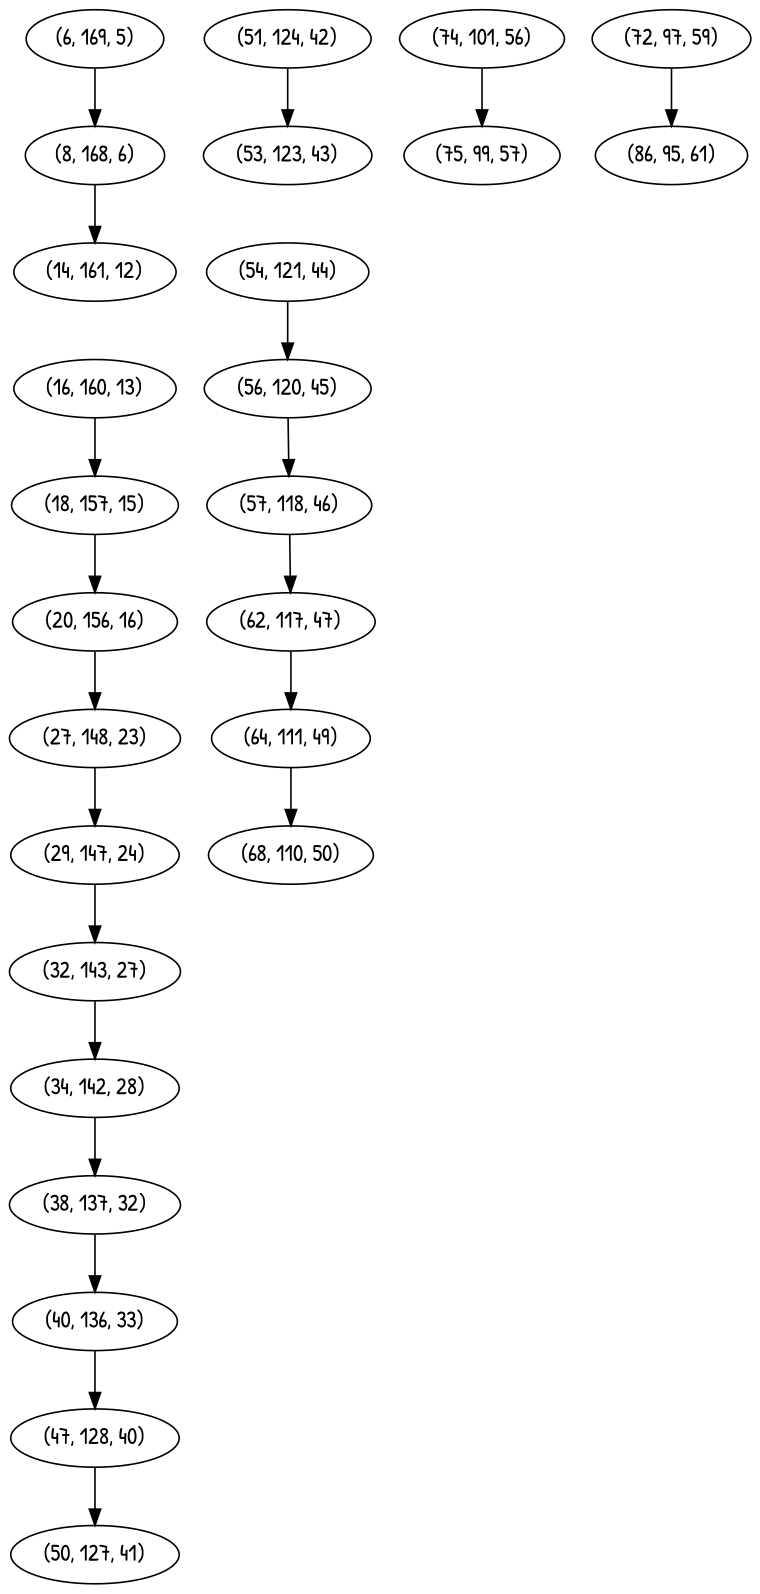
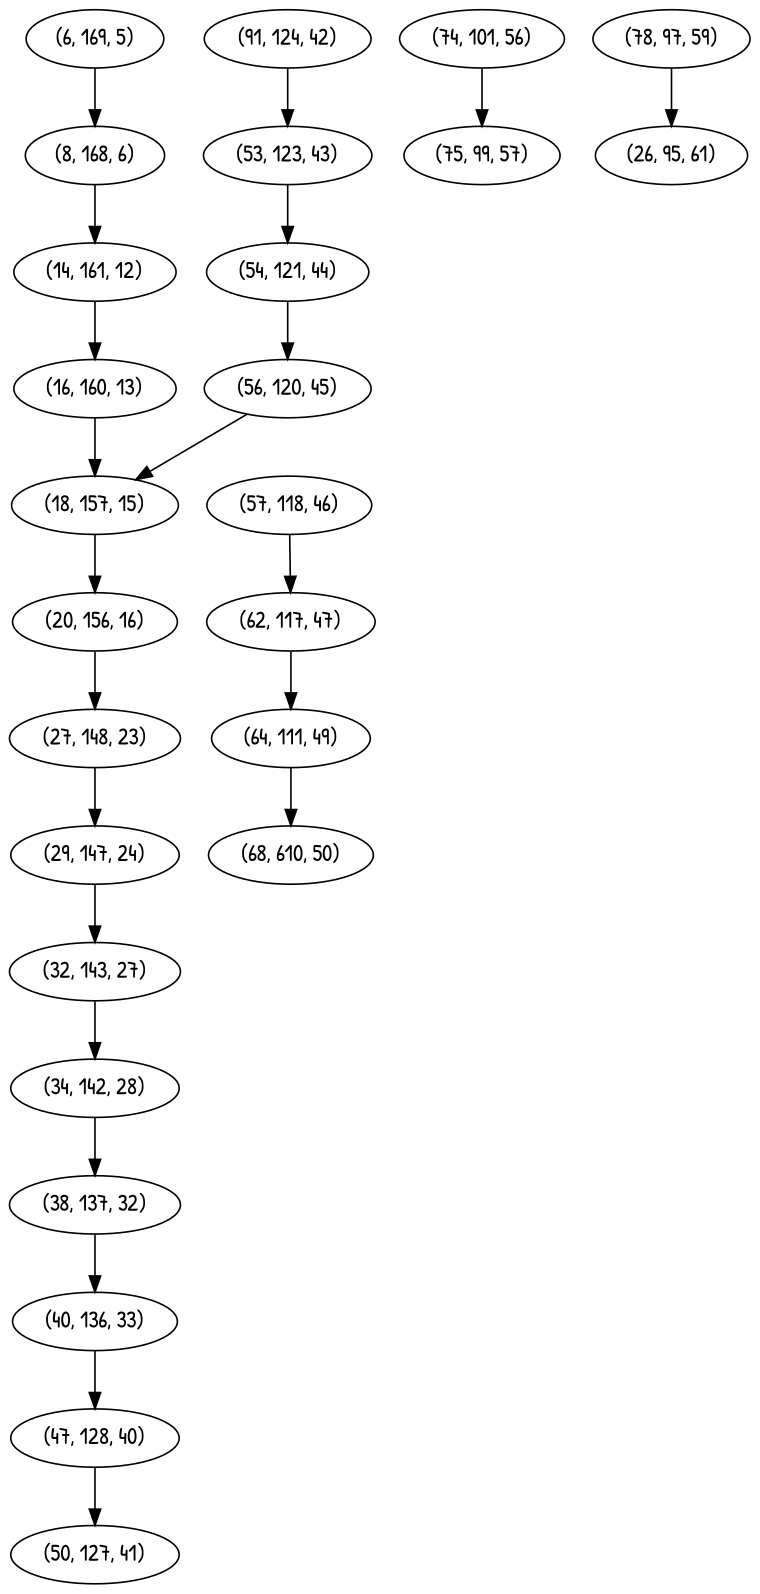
(288, 39) -> (288, 39)
(672, 39) -> (672, 39)
(672, 155) -> (672, 155)
none -> (288, 206)
none -> (95, 322)
(288, 439) -> (198, 443)
(291, 855) -> (291, 855)
